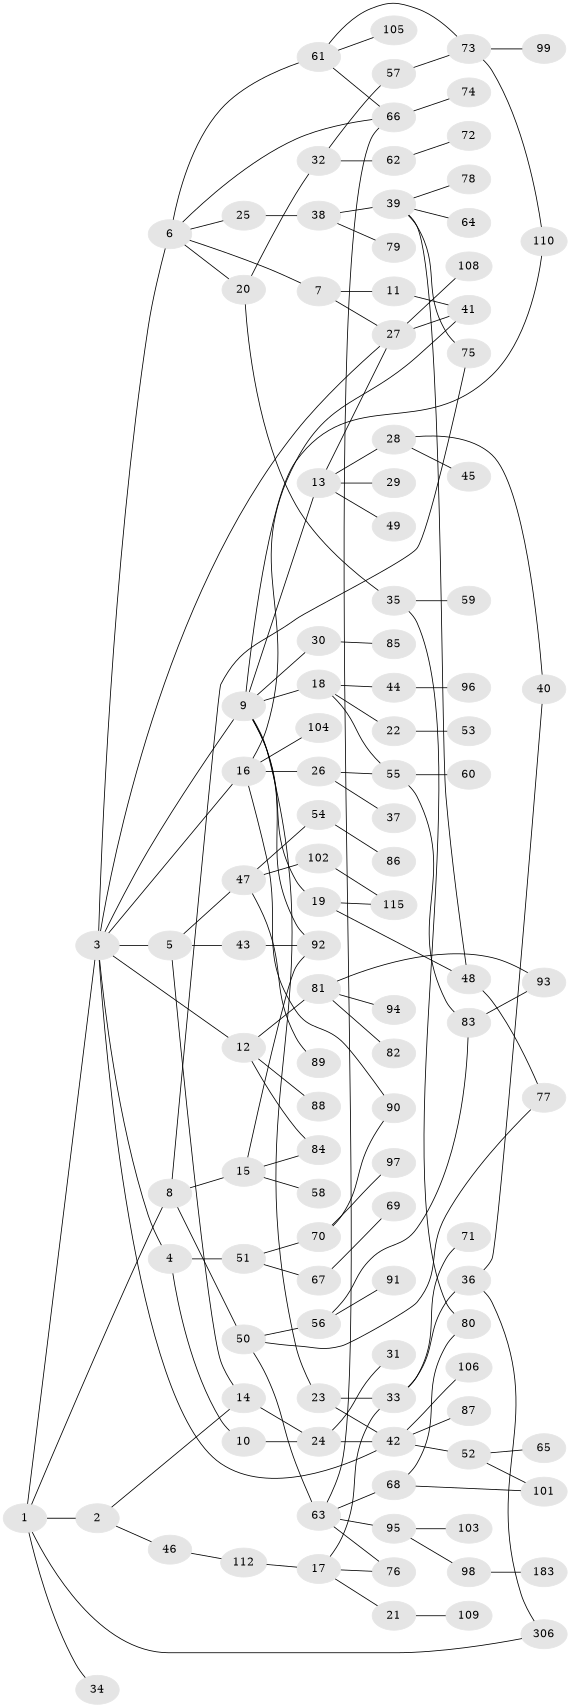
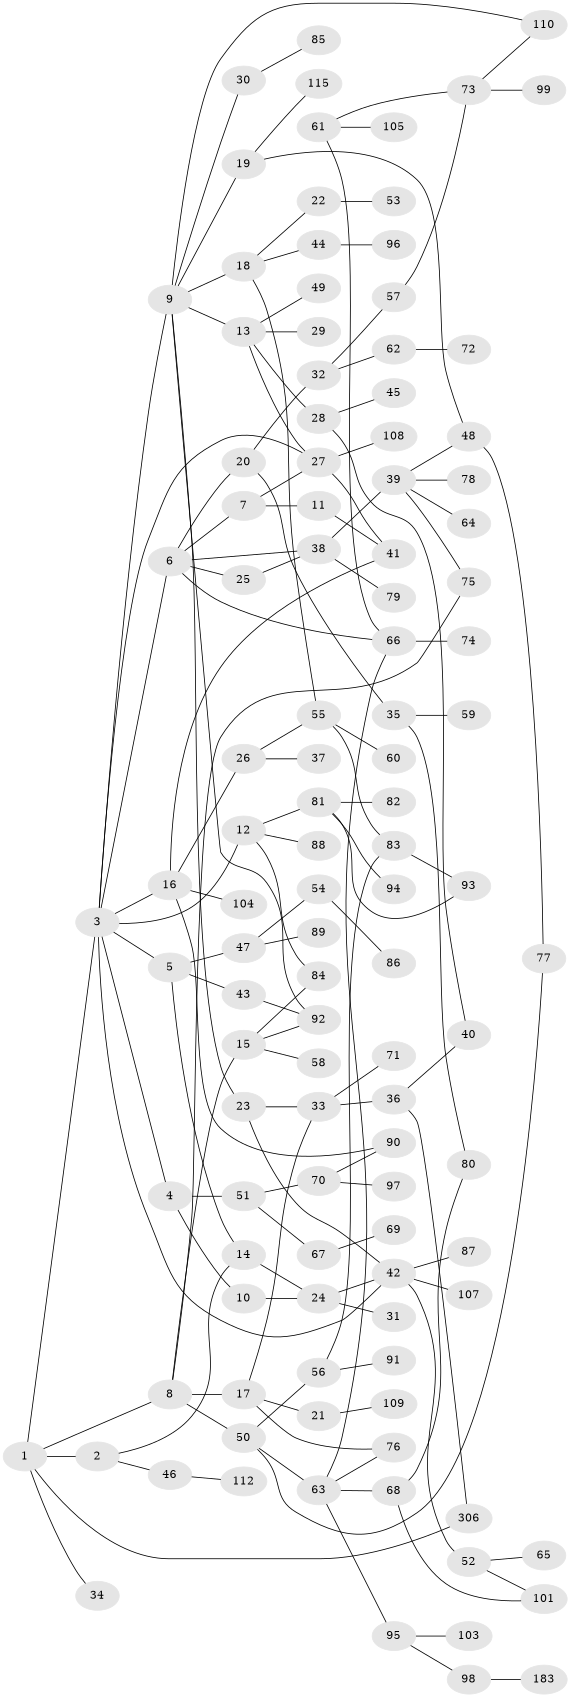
(212, 121) -> (245, 555)
(319, 858) -> none
(469, 1368) -> (469, 1295)
(282, 1566) -> (210, 1394)
